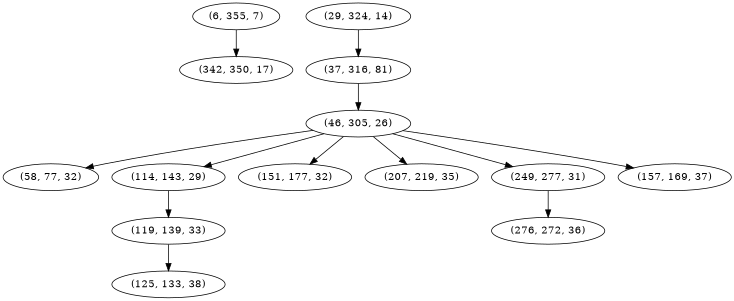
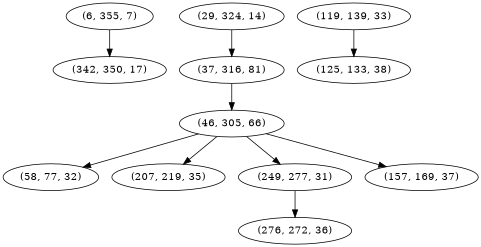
(358, 124) -> (232, 124)
(168, 177) -> none
(295, 177) -> none
